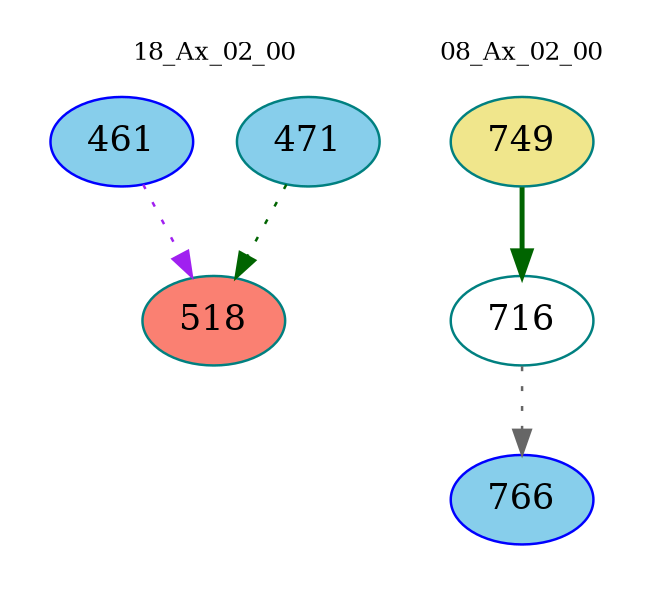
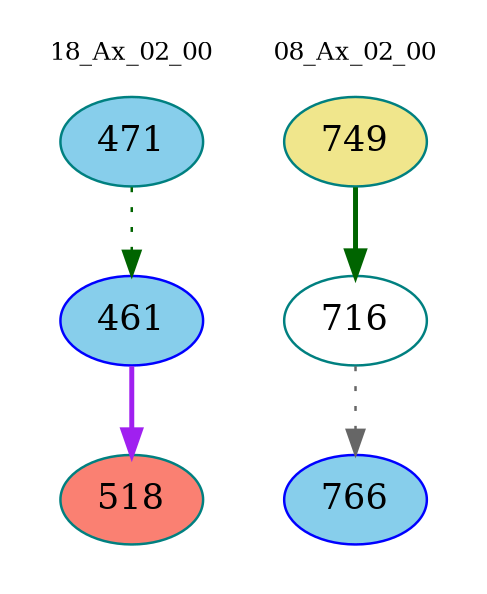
(162, 220) -> (132, 398)
(267, 220) -> (132, 219)
